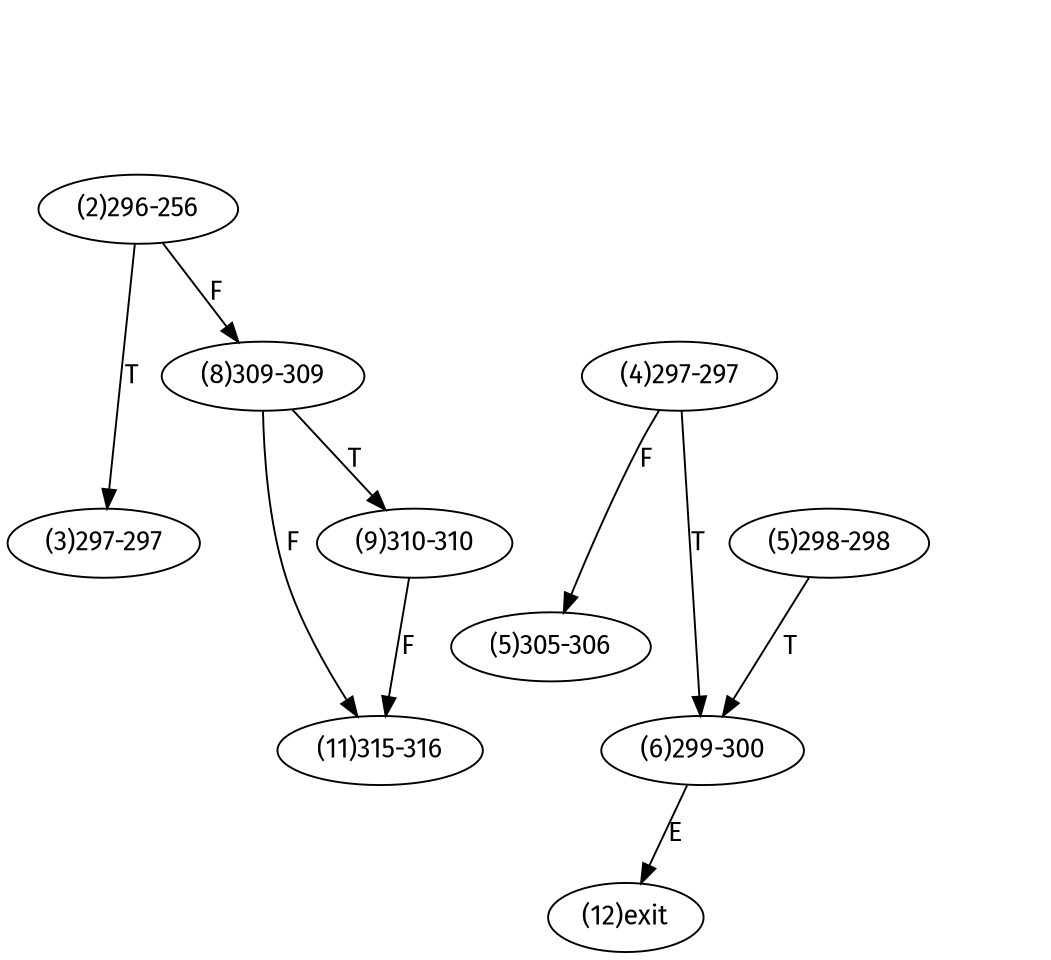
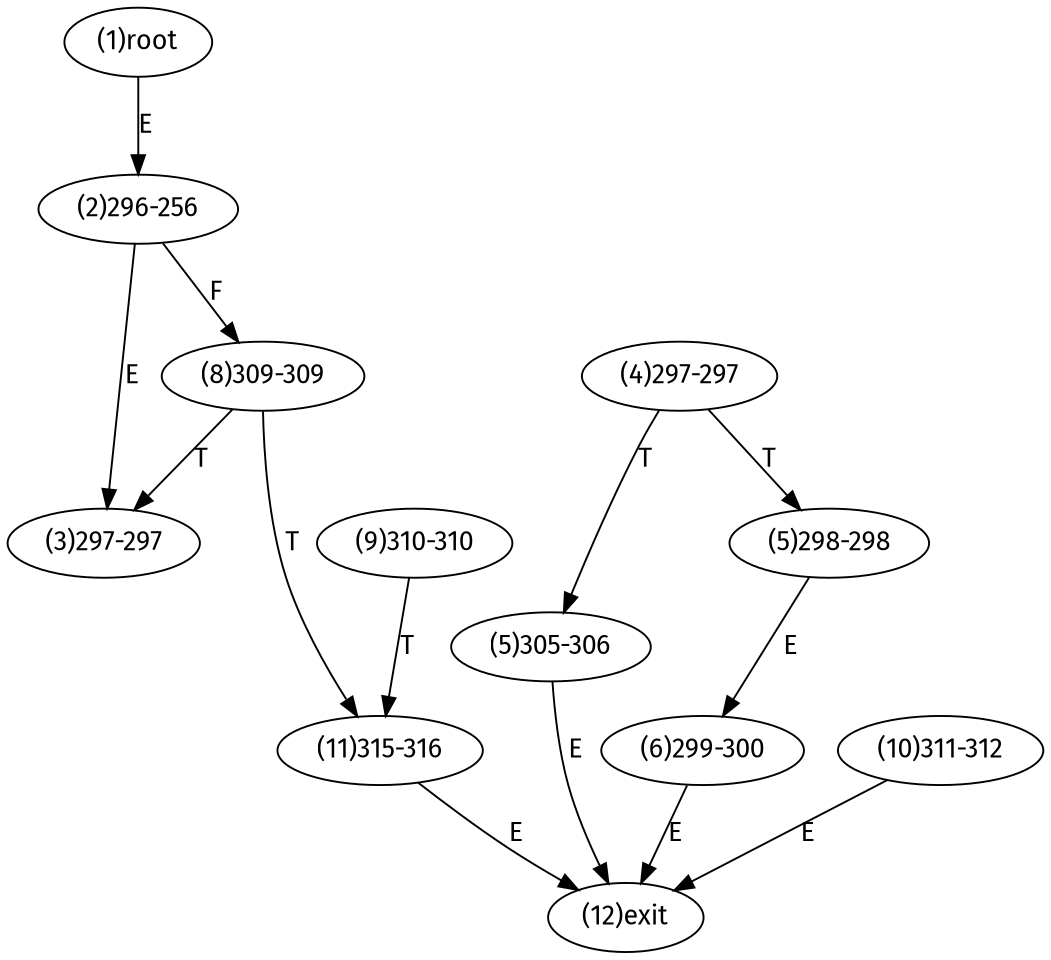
none -> (138, 42)
(133, 376) -> (133, 376)
(332, 453) -> (190, 453)
(646, 460) -> (646, 460)
(293, 543) -> (293, 543)
(690, 554) -> (748, 453)
(408, 647) -> (408, 647)
(791, 647) -> (791, 647)
none -> (941, 751)
none -> (566, 776)
none -> (488, 834)
